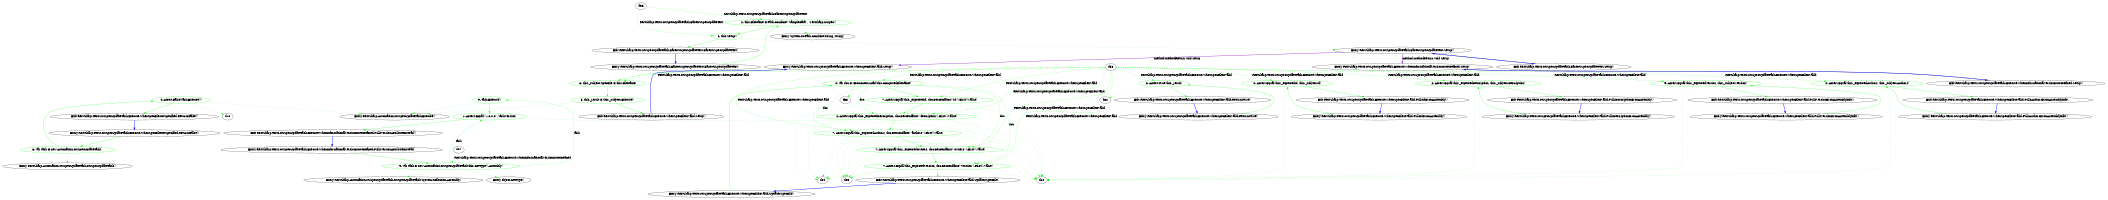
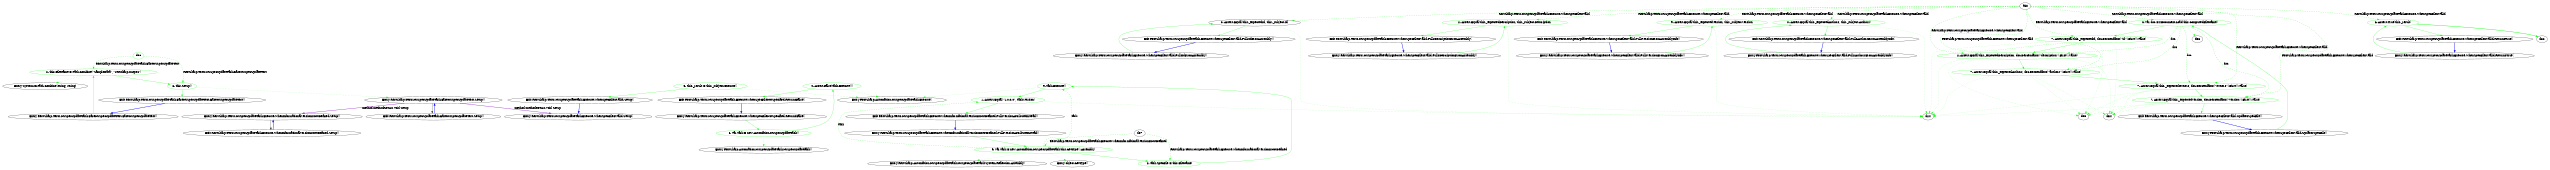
(641, 6) -> (138, 56)
(607, 84) -> none
(1287, 84) -> (1255, 23)
(1131, 91) -> (2477, 28)
(228, 117) -> none
none -> (1169, 164)
